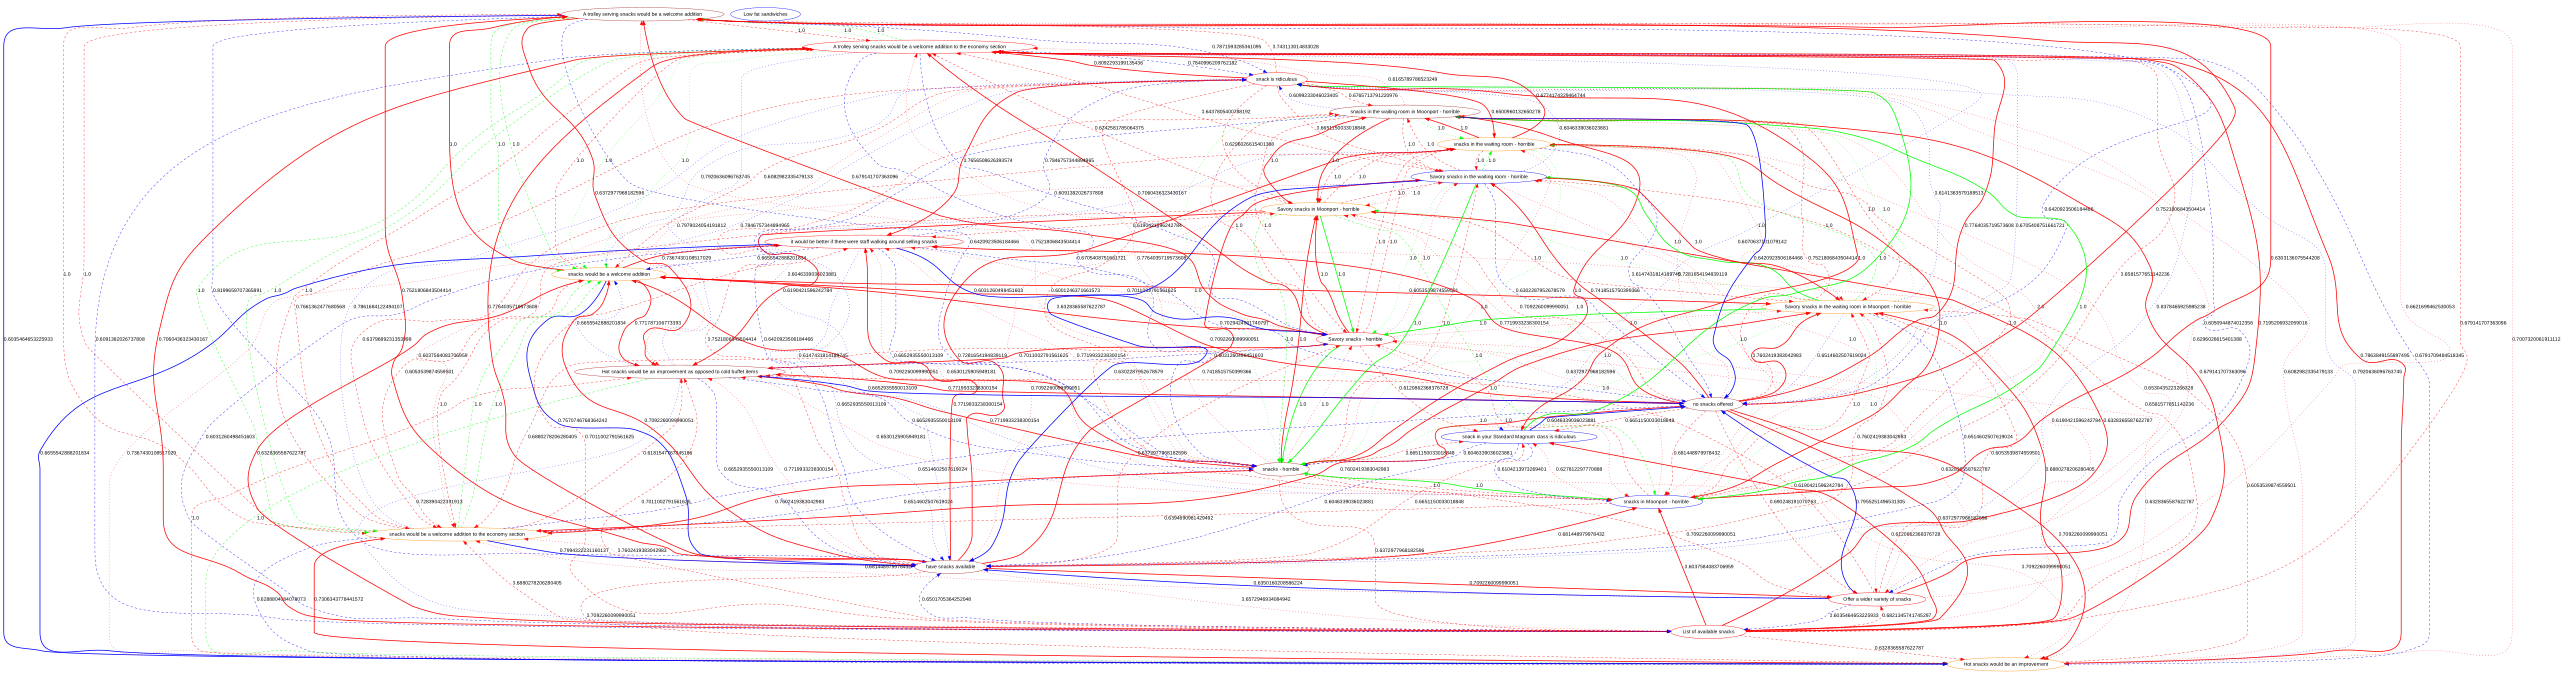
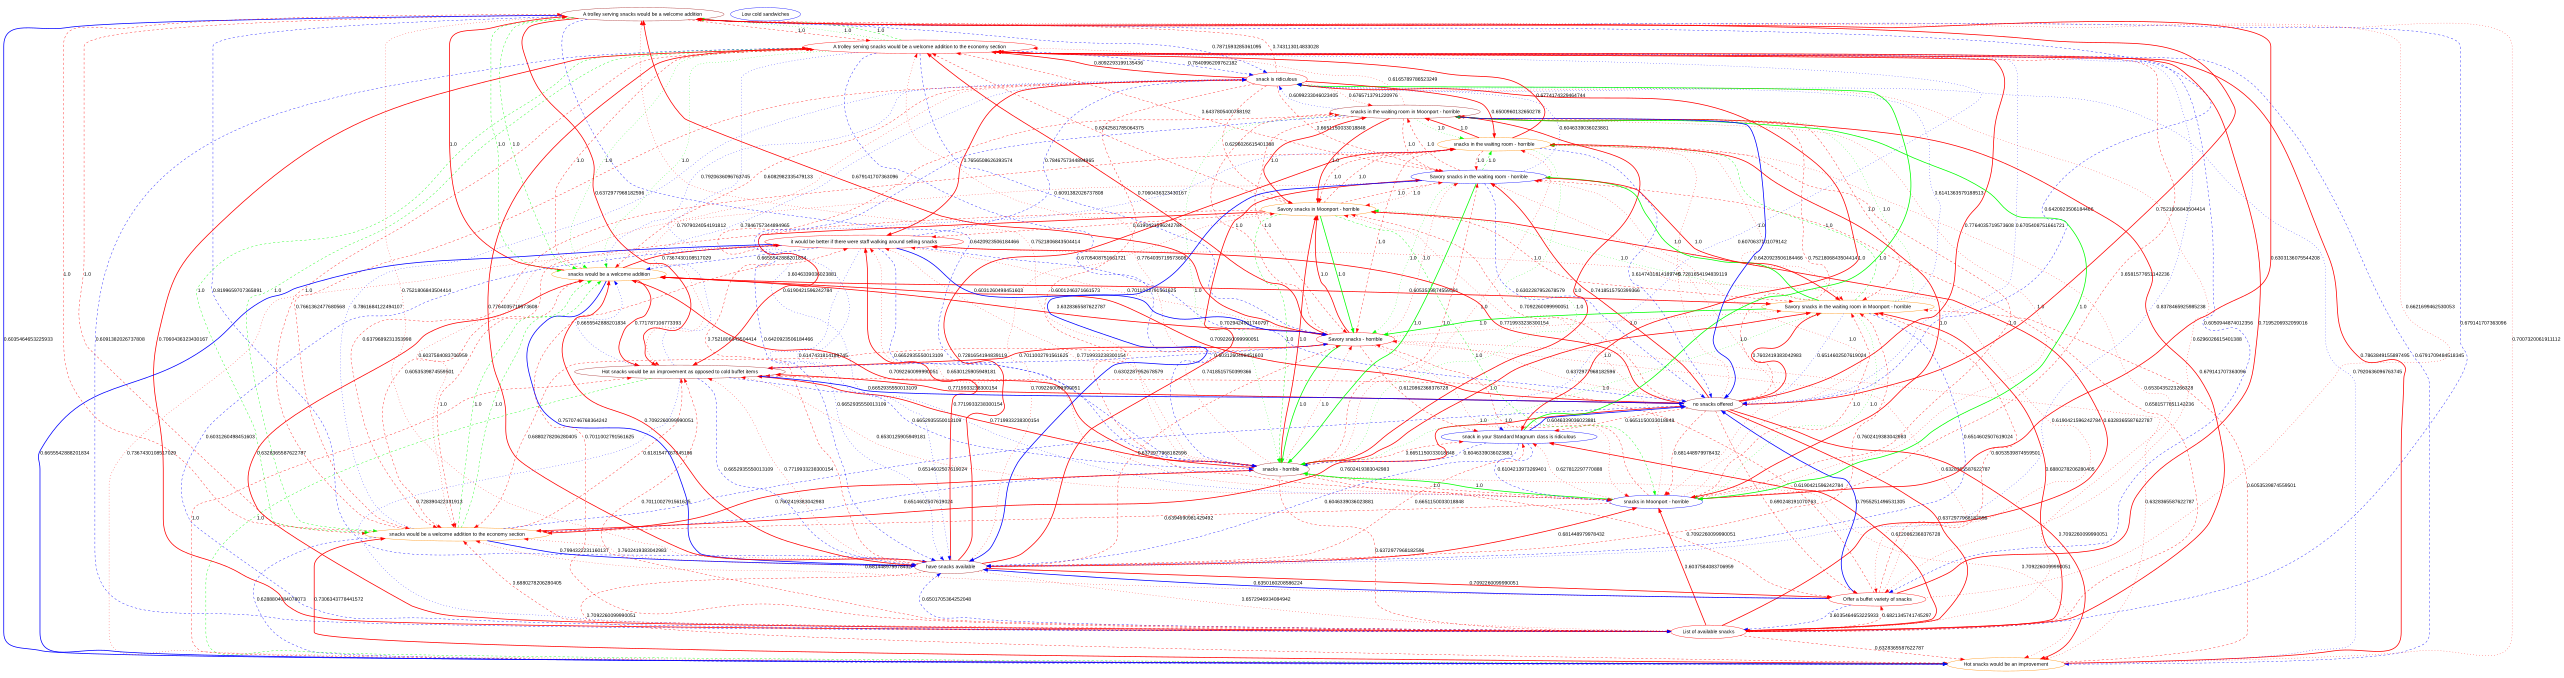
(766, 14) -> (766, 14)
(2443, 36) -> (2443, 36)
(1336, 91) -> (1336, 91)
(2106, 163) -> none
(1390, 235) -> none
(2041, 307) -> (2041, 307)
(406, 416) -> (406, 416)
(1877, 599) -> (1877, 599)
